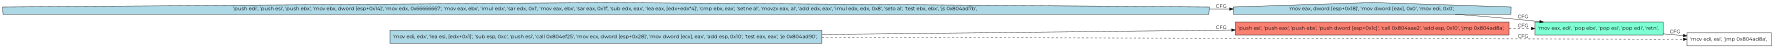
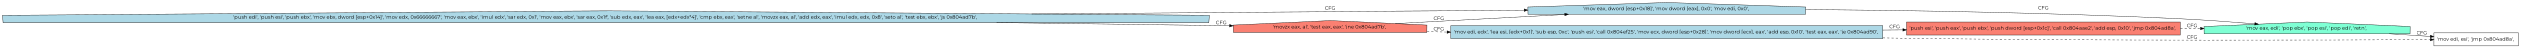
none -> (1330, 27)
(1599, 29) -> (2307, 29)
